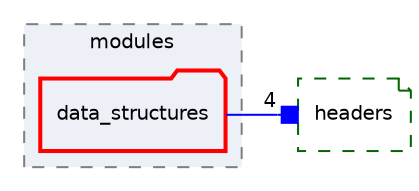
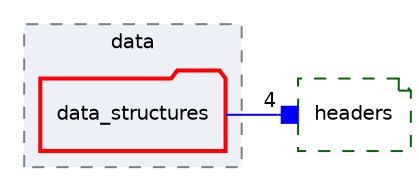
(133, 43) -> (133, 43)
